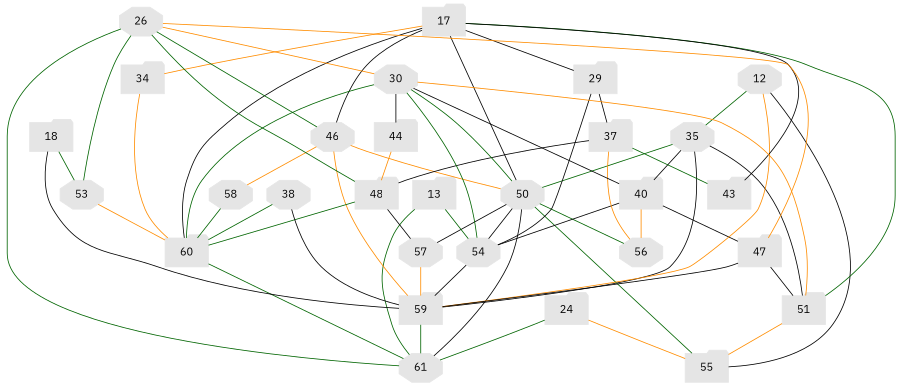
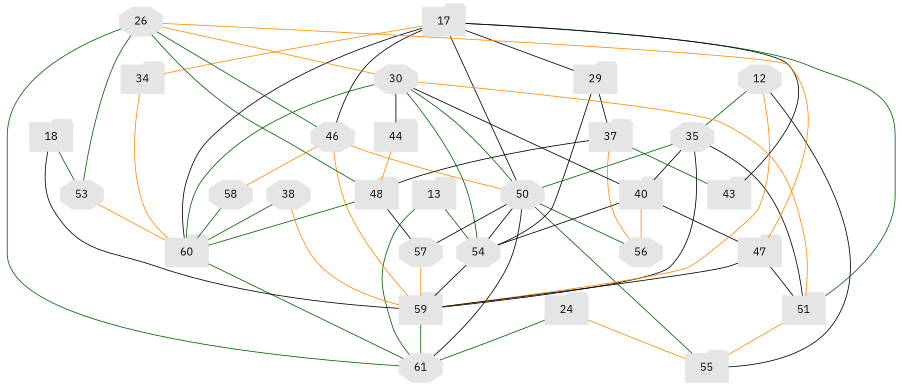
(330, 274) -> (330, 274)
